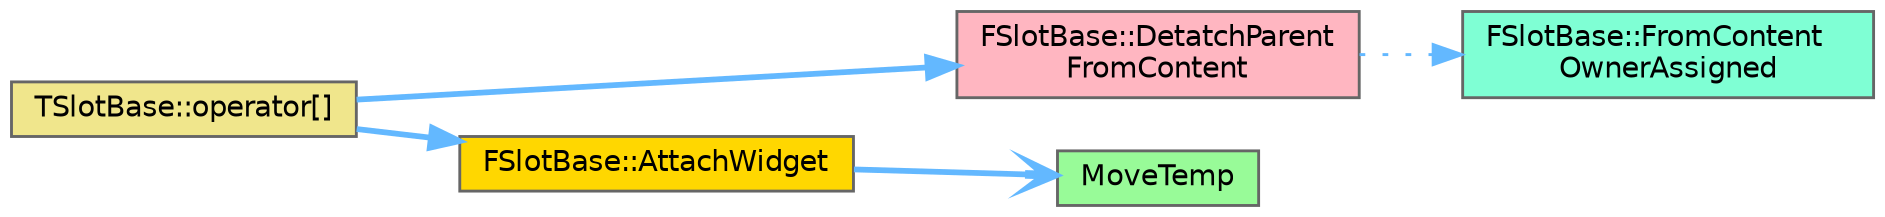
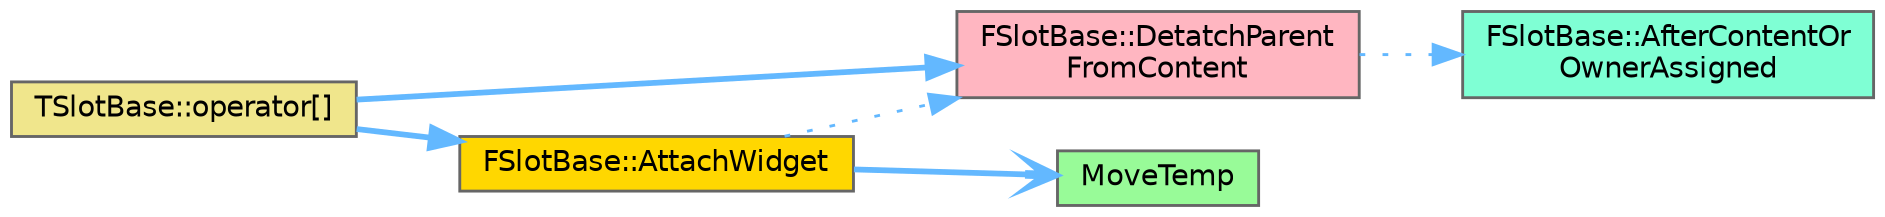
(1668, 55) -> (1668, 55)
none -> (857, 120)
